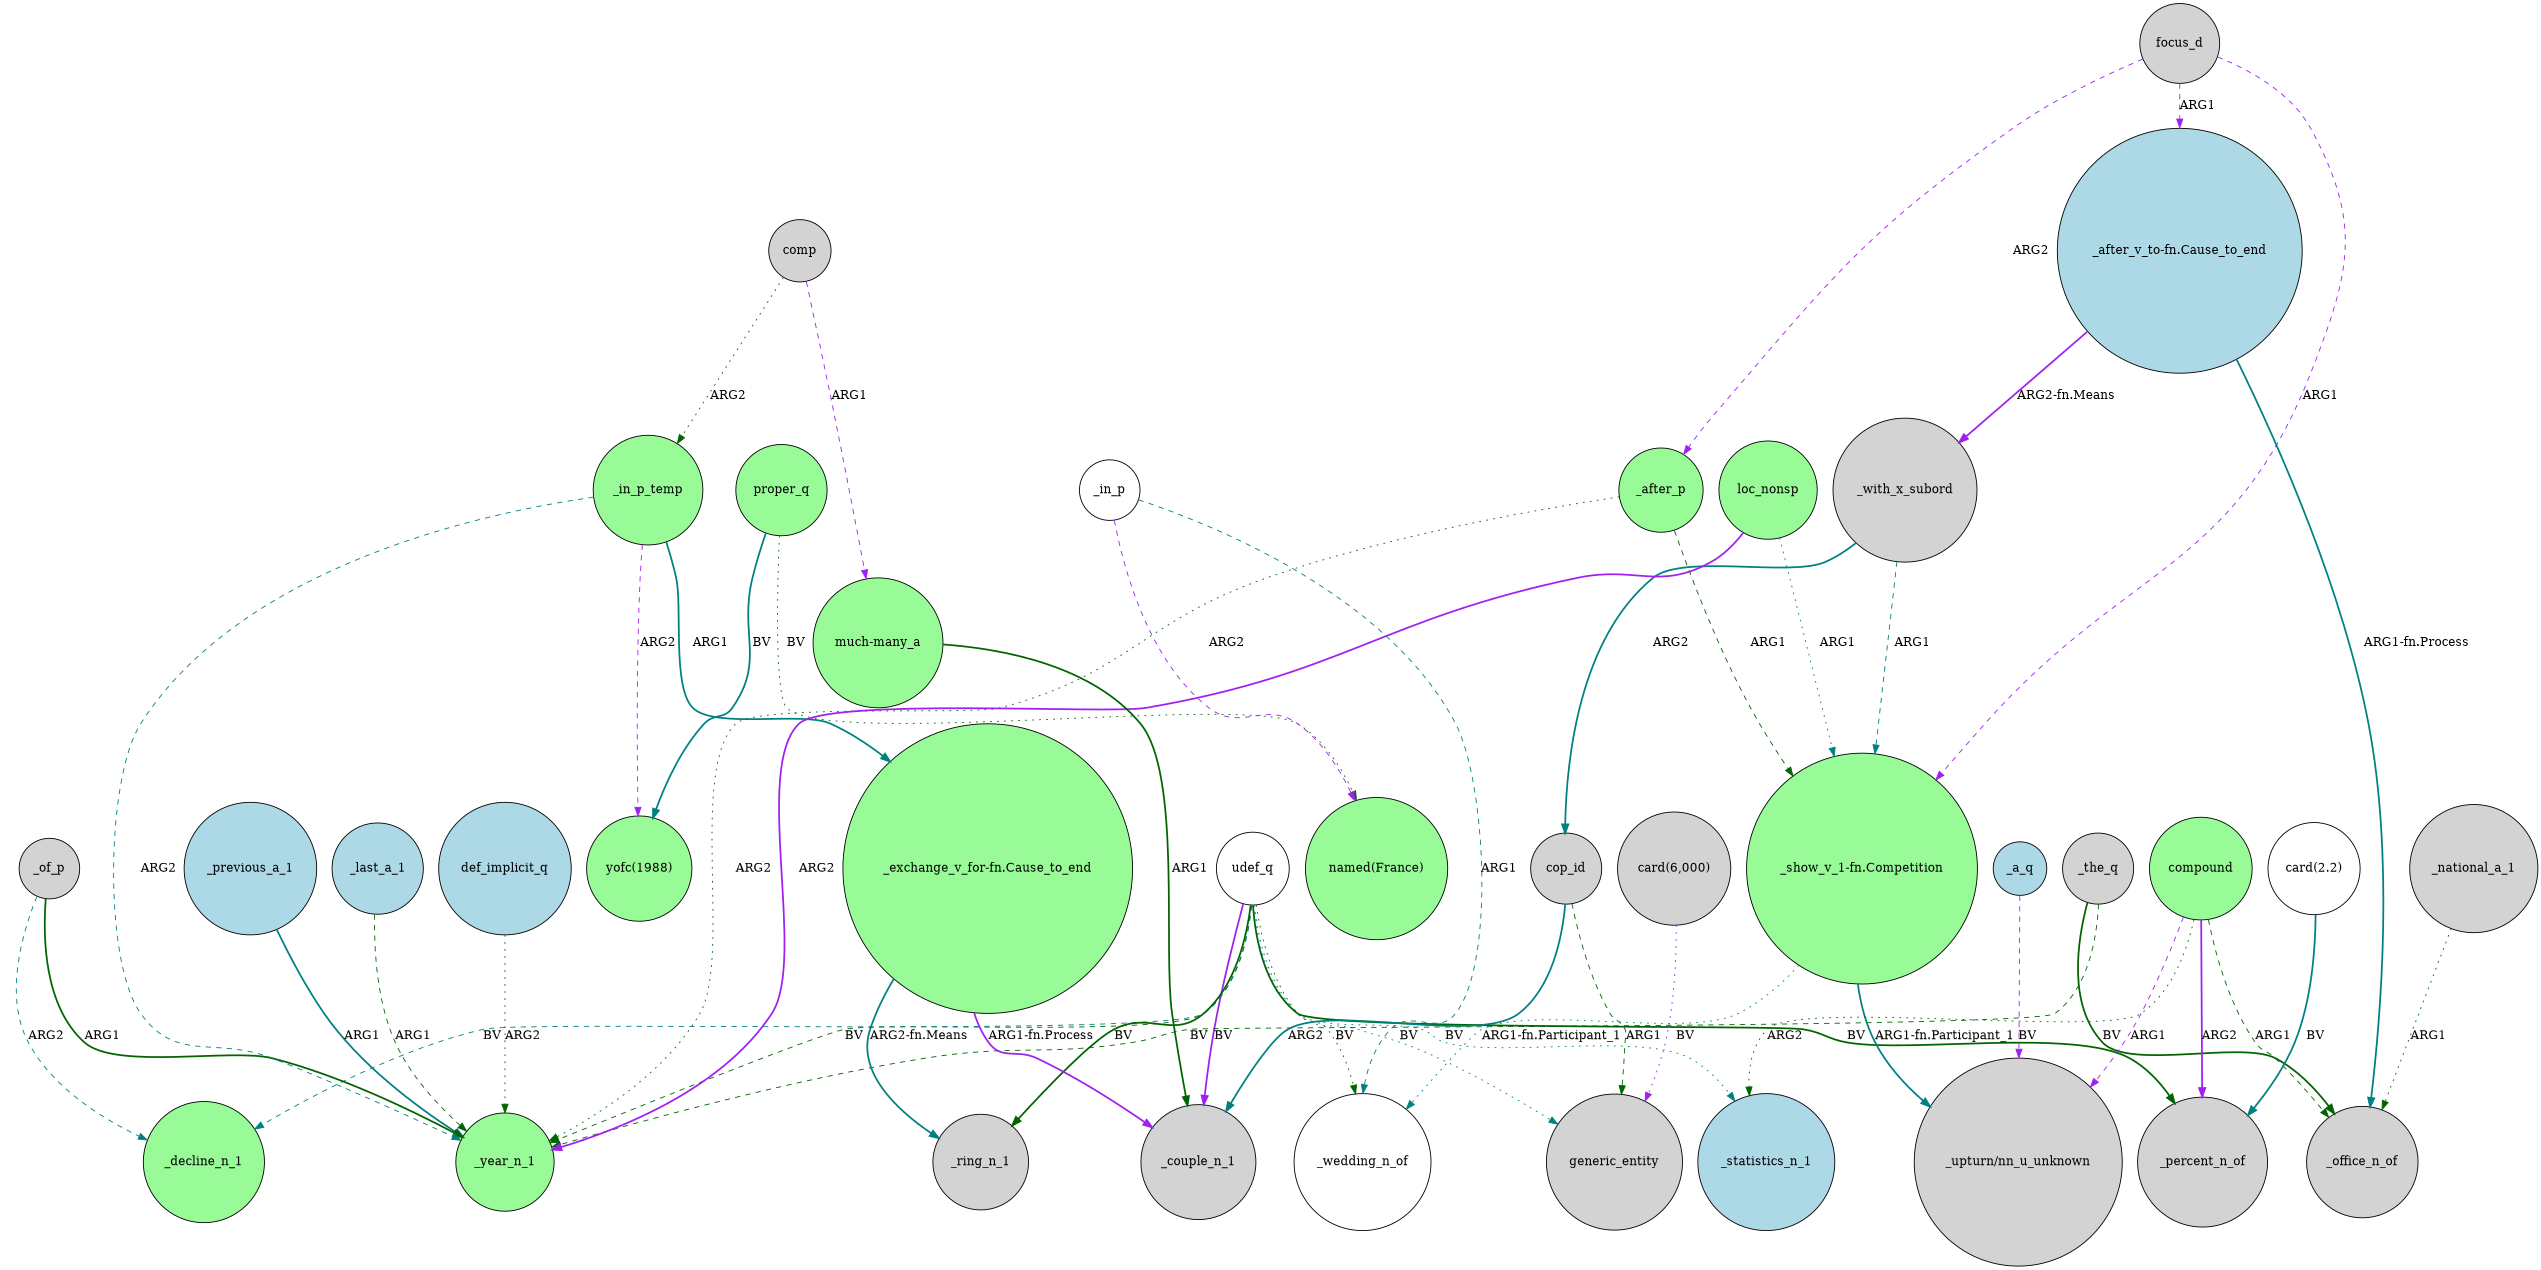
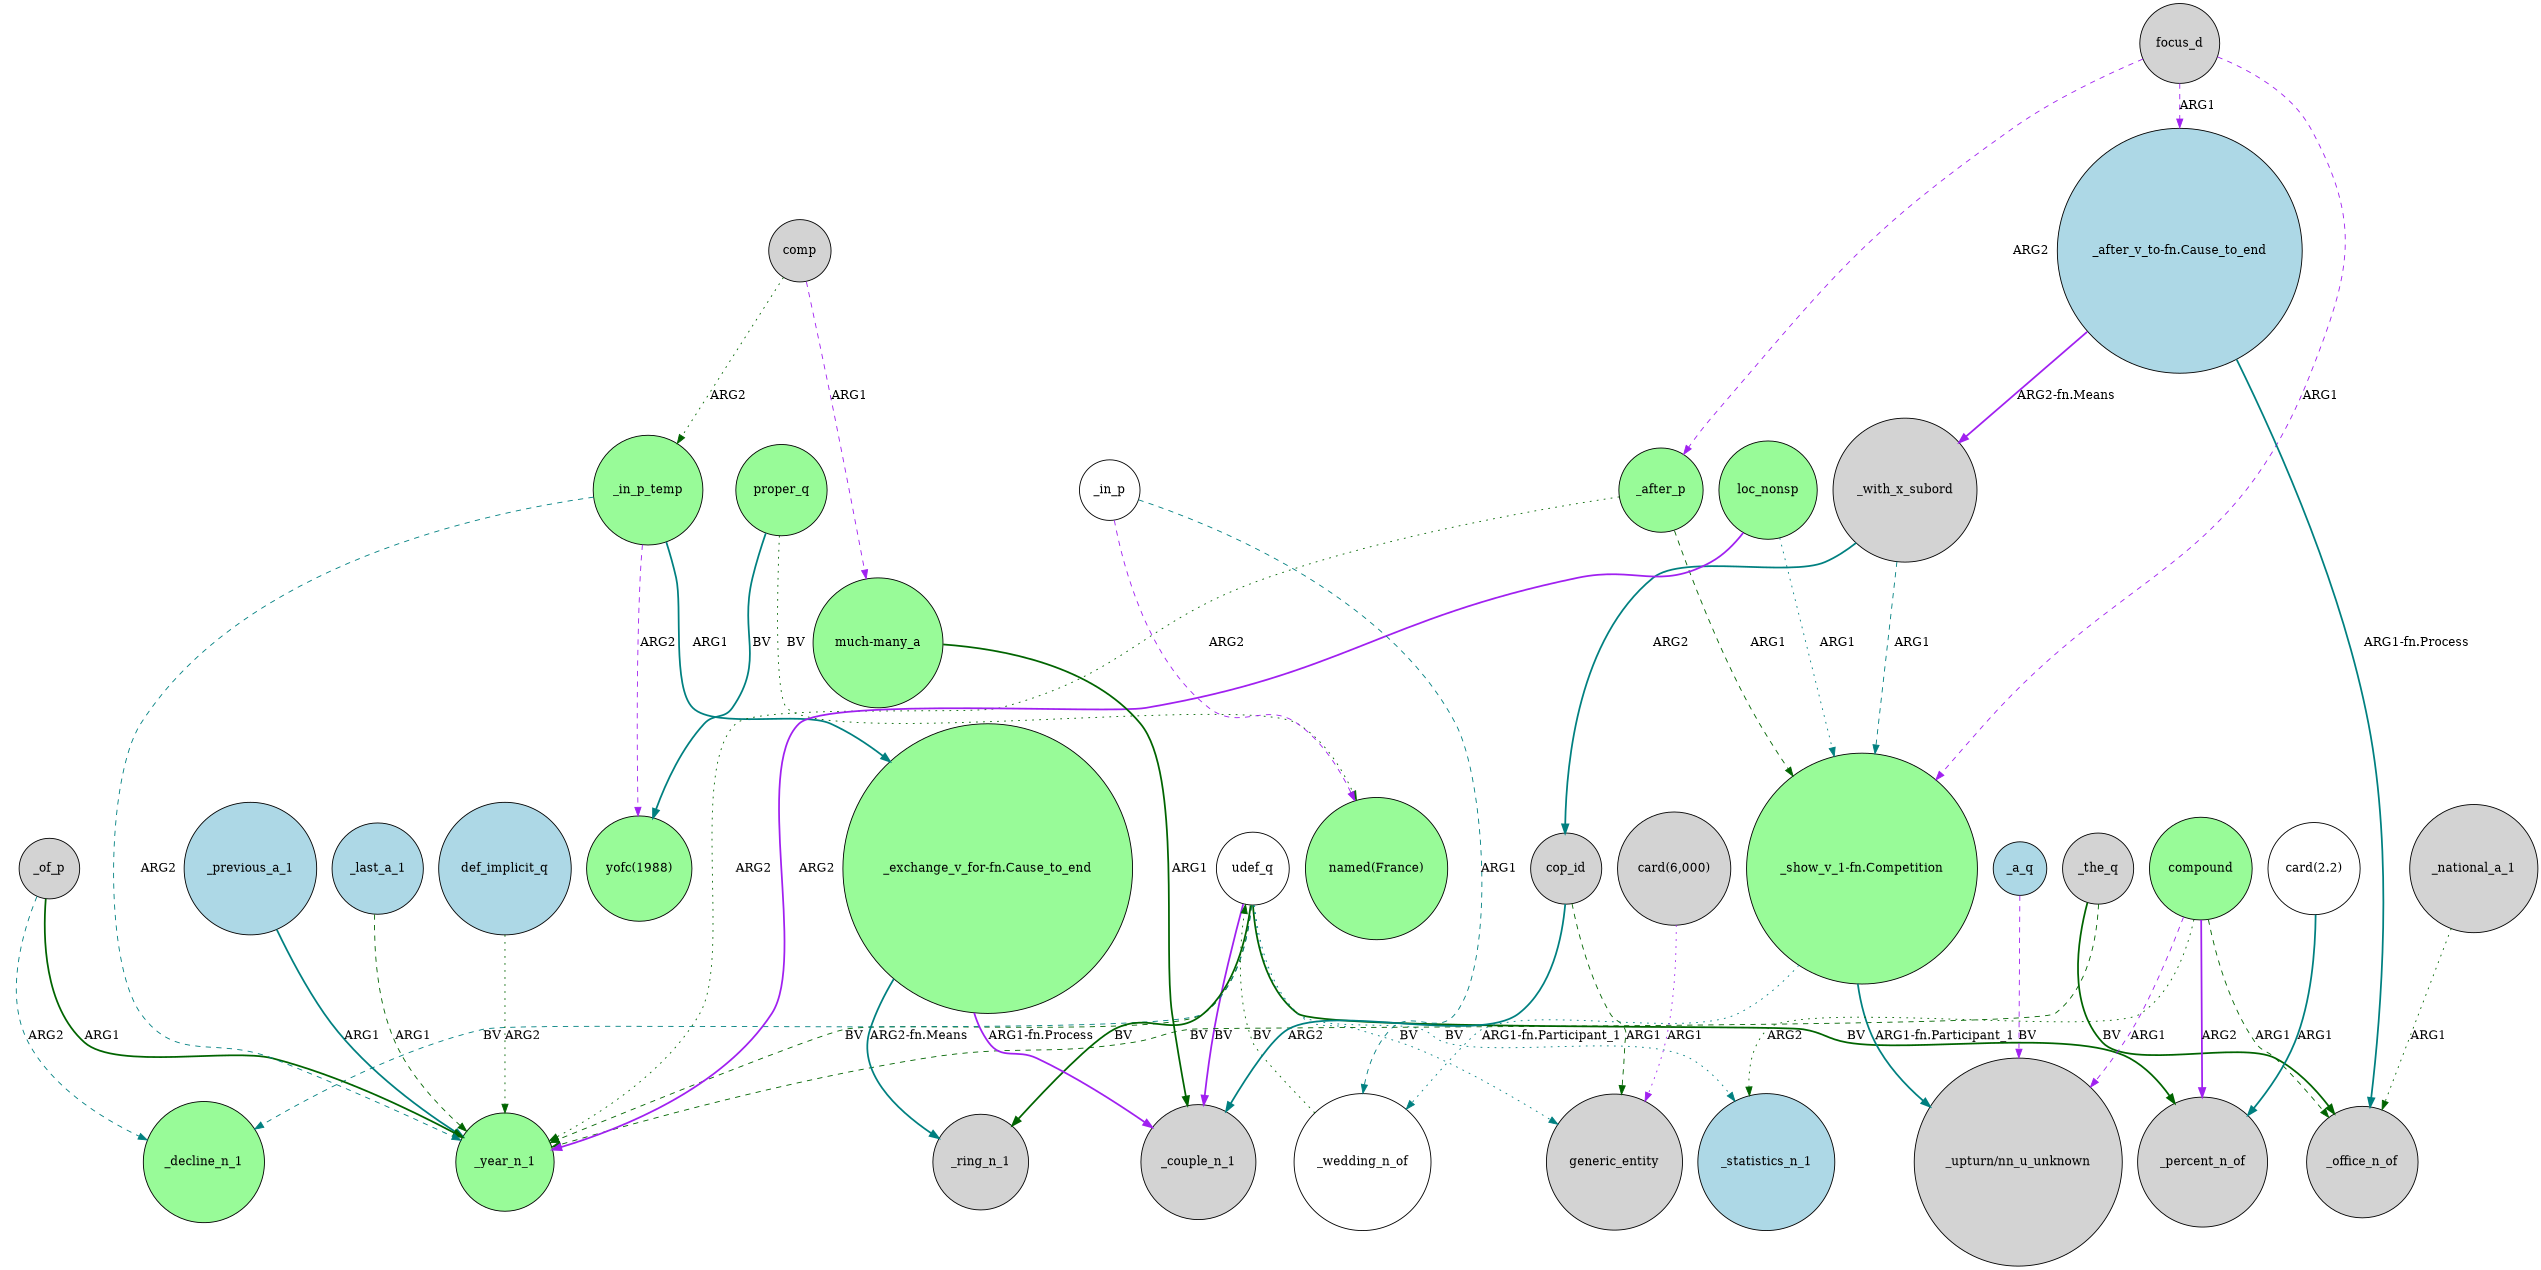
(1333, 1036) -> (1246, 1020)
(1685, 1036) -> (1685, 1036)
(2315, 1036) -> (2315, 1036)
